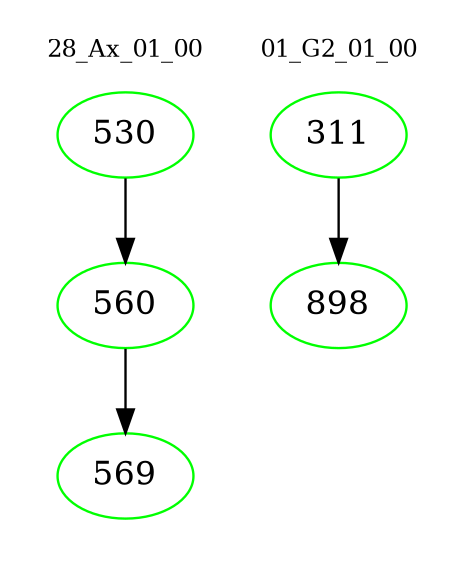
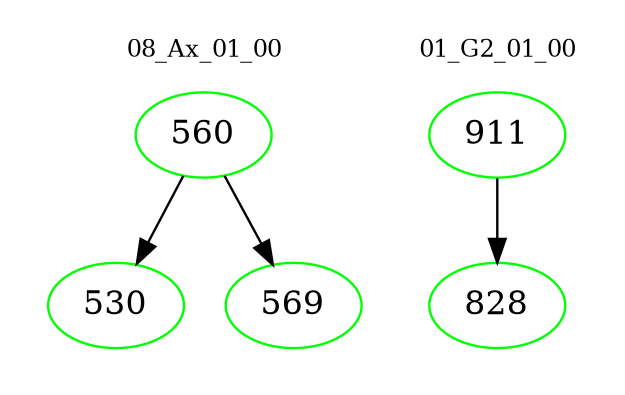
(126, 51) -> (205, 51)
(339, 135) -> (497, 135)
(126, 209) -> (166, 209)
(339, 305) -> (497, 305)
